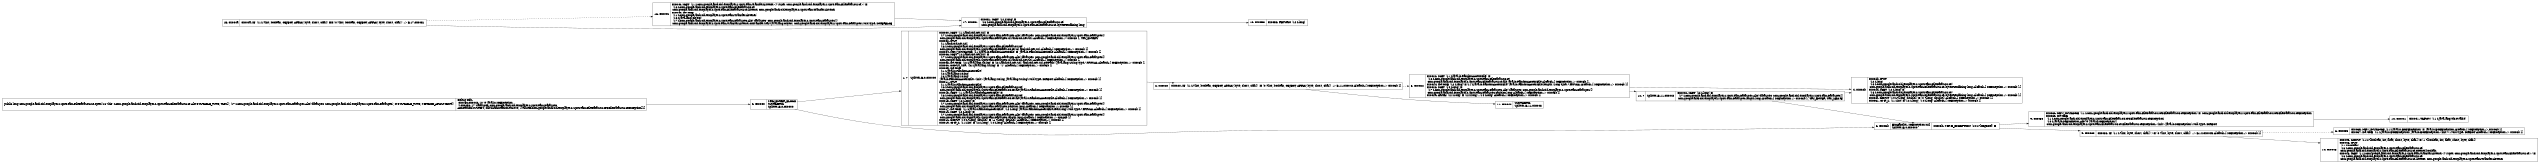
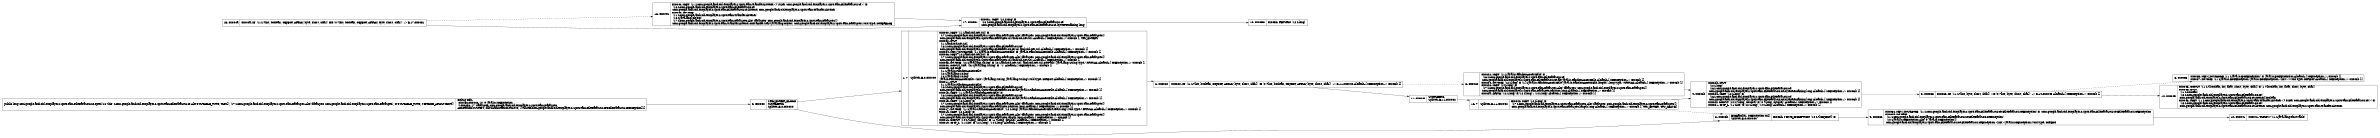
(1632, 91) -> (1462, 100)
(1842, 112) -> (1685, 112)
(2039, 129) -> (1889, 94)
